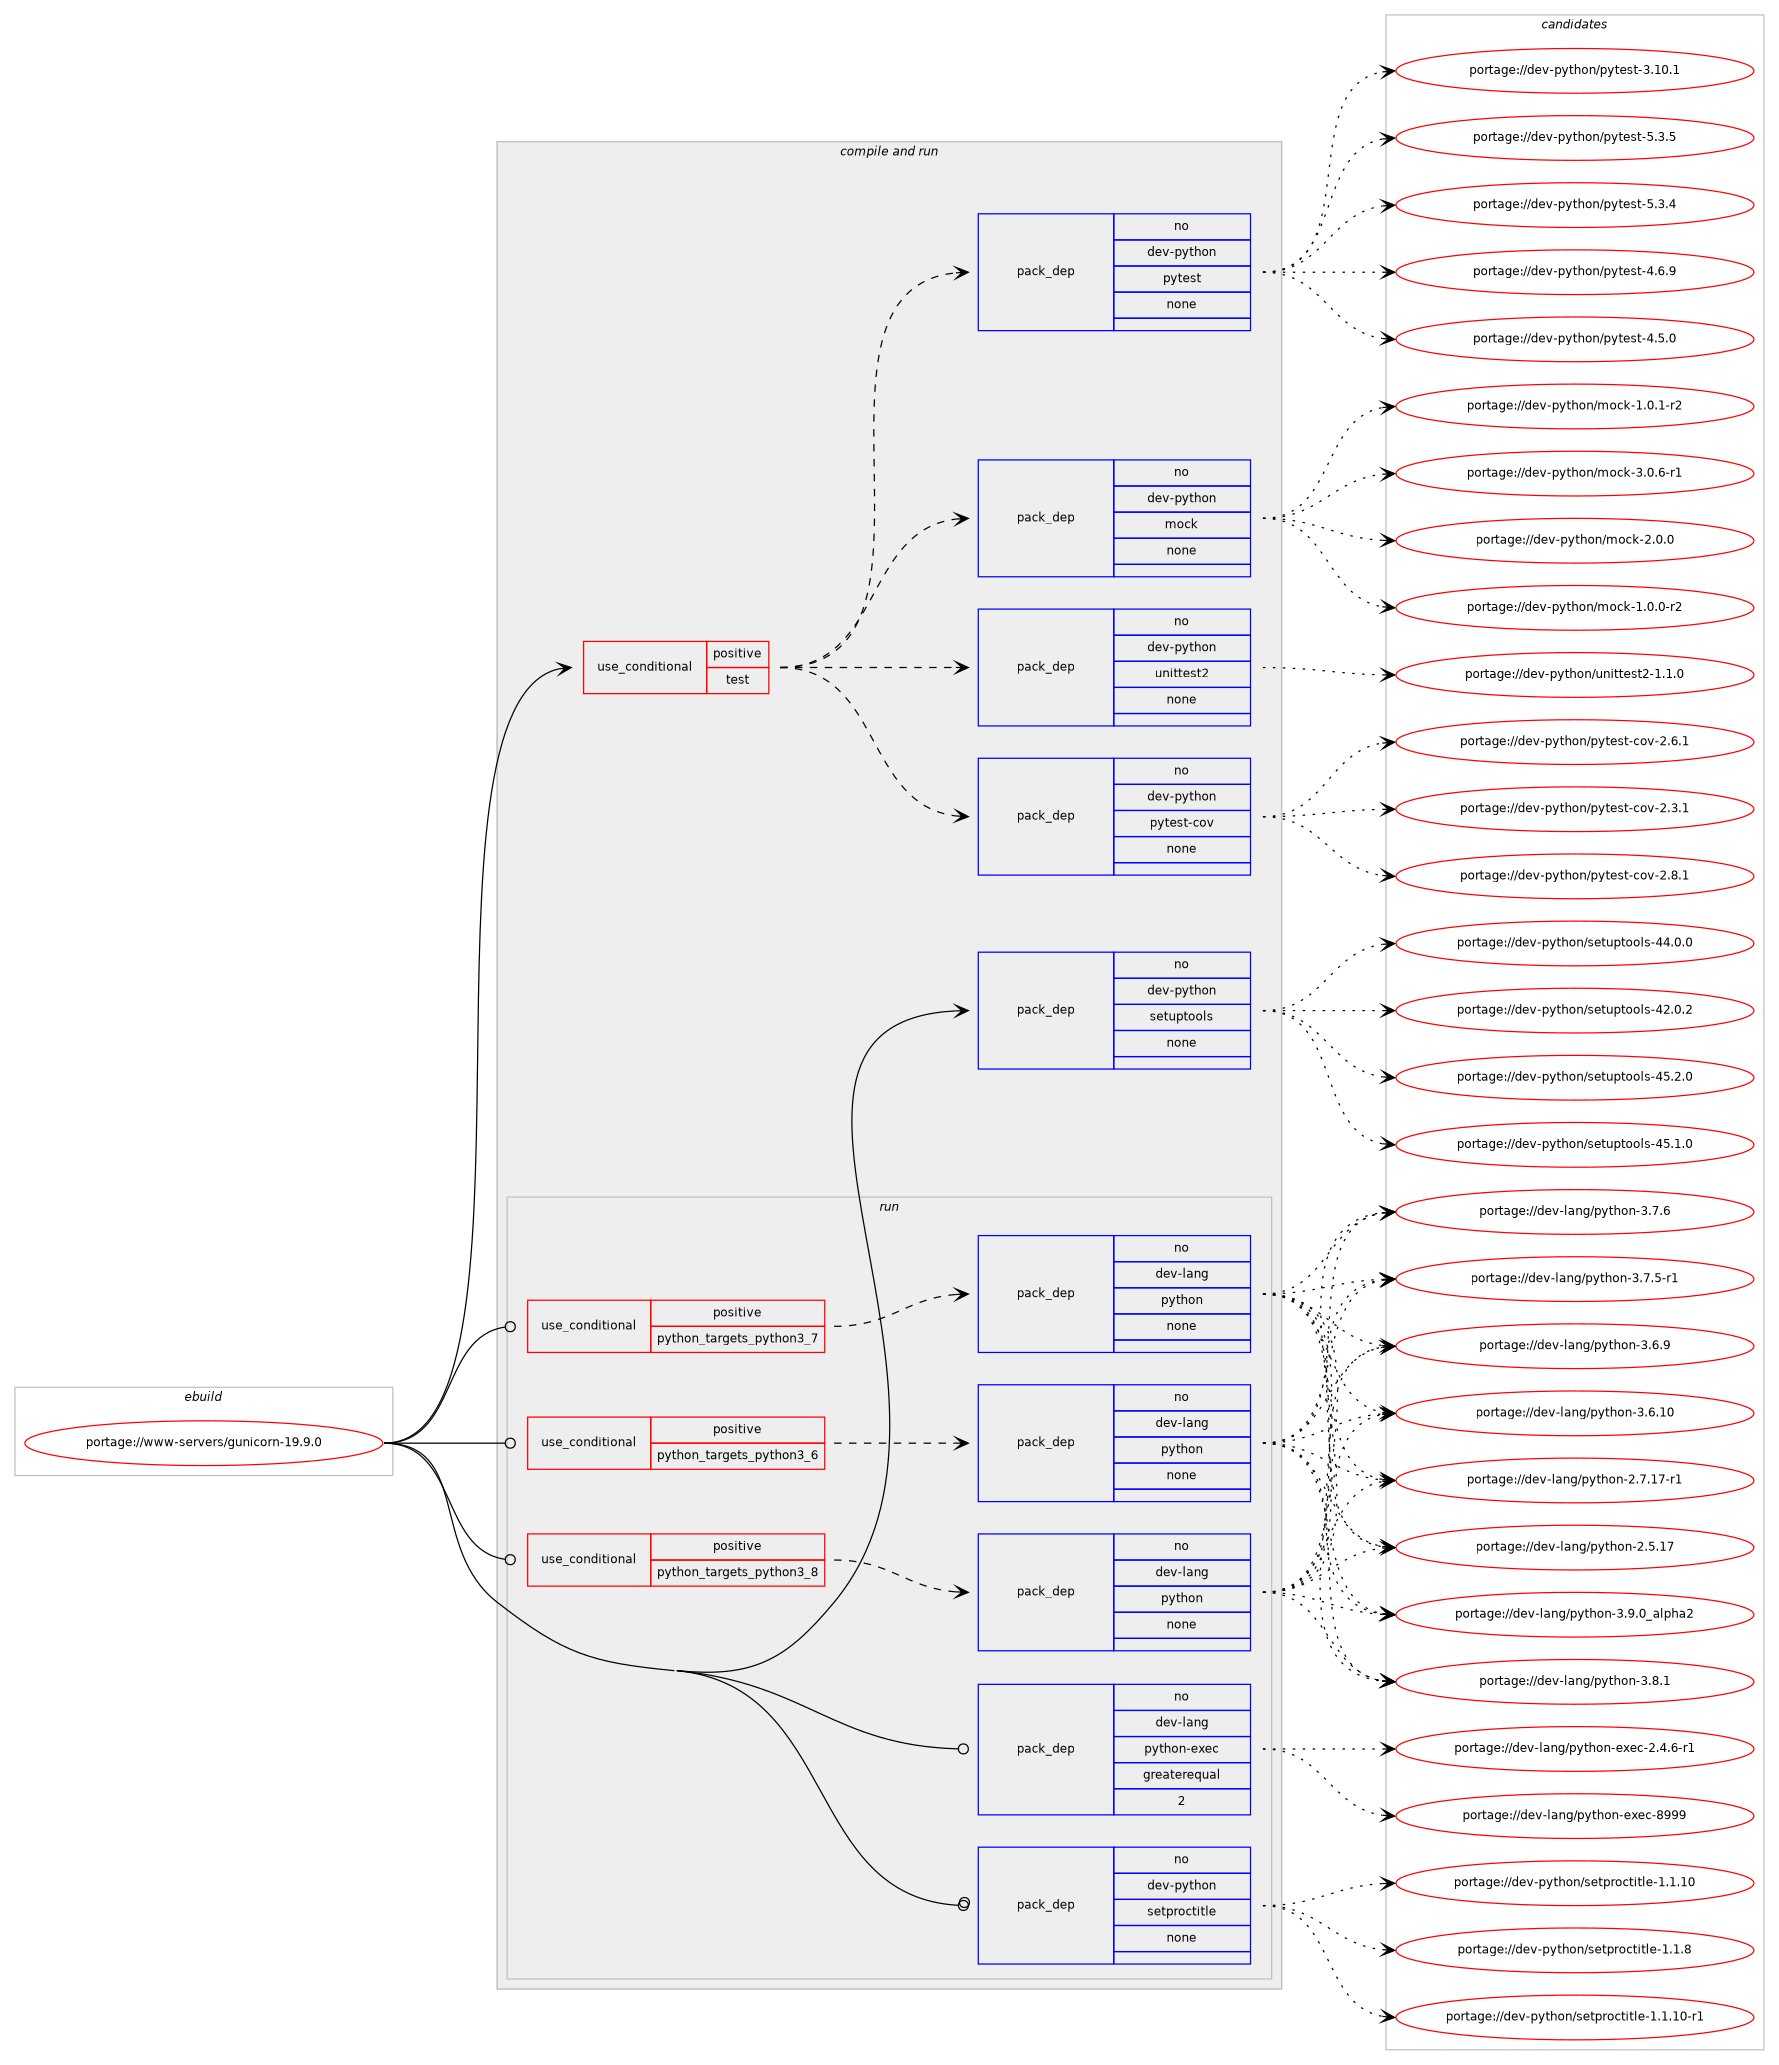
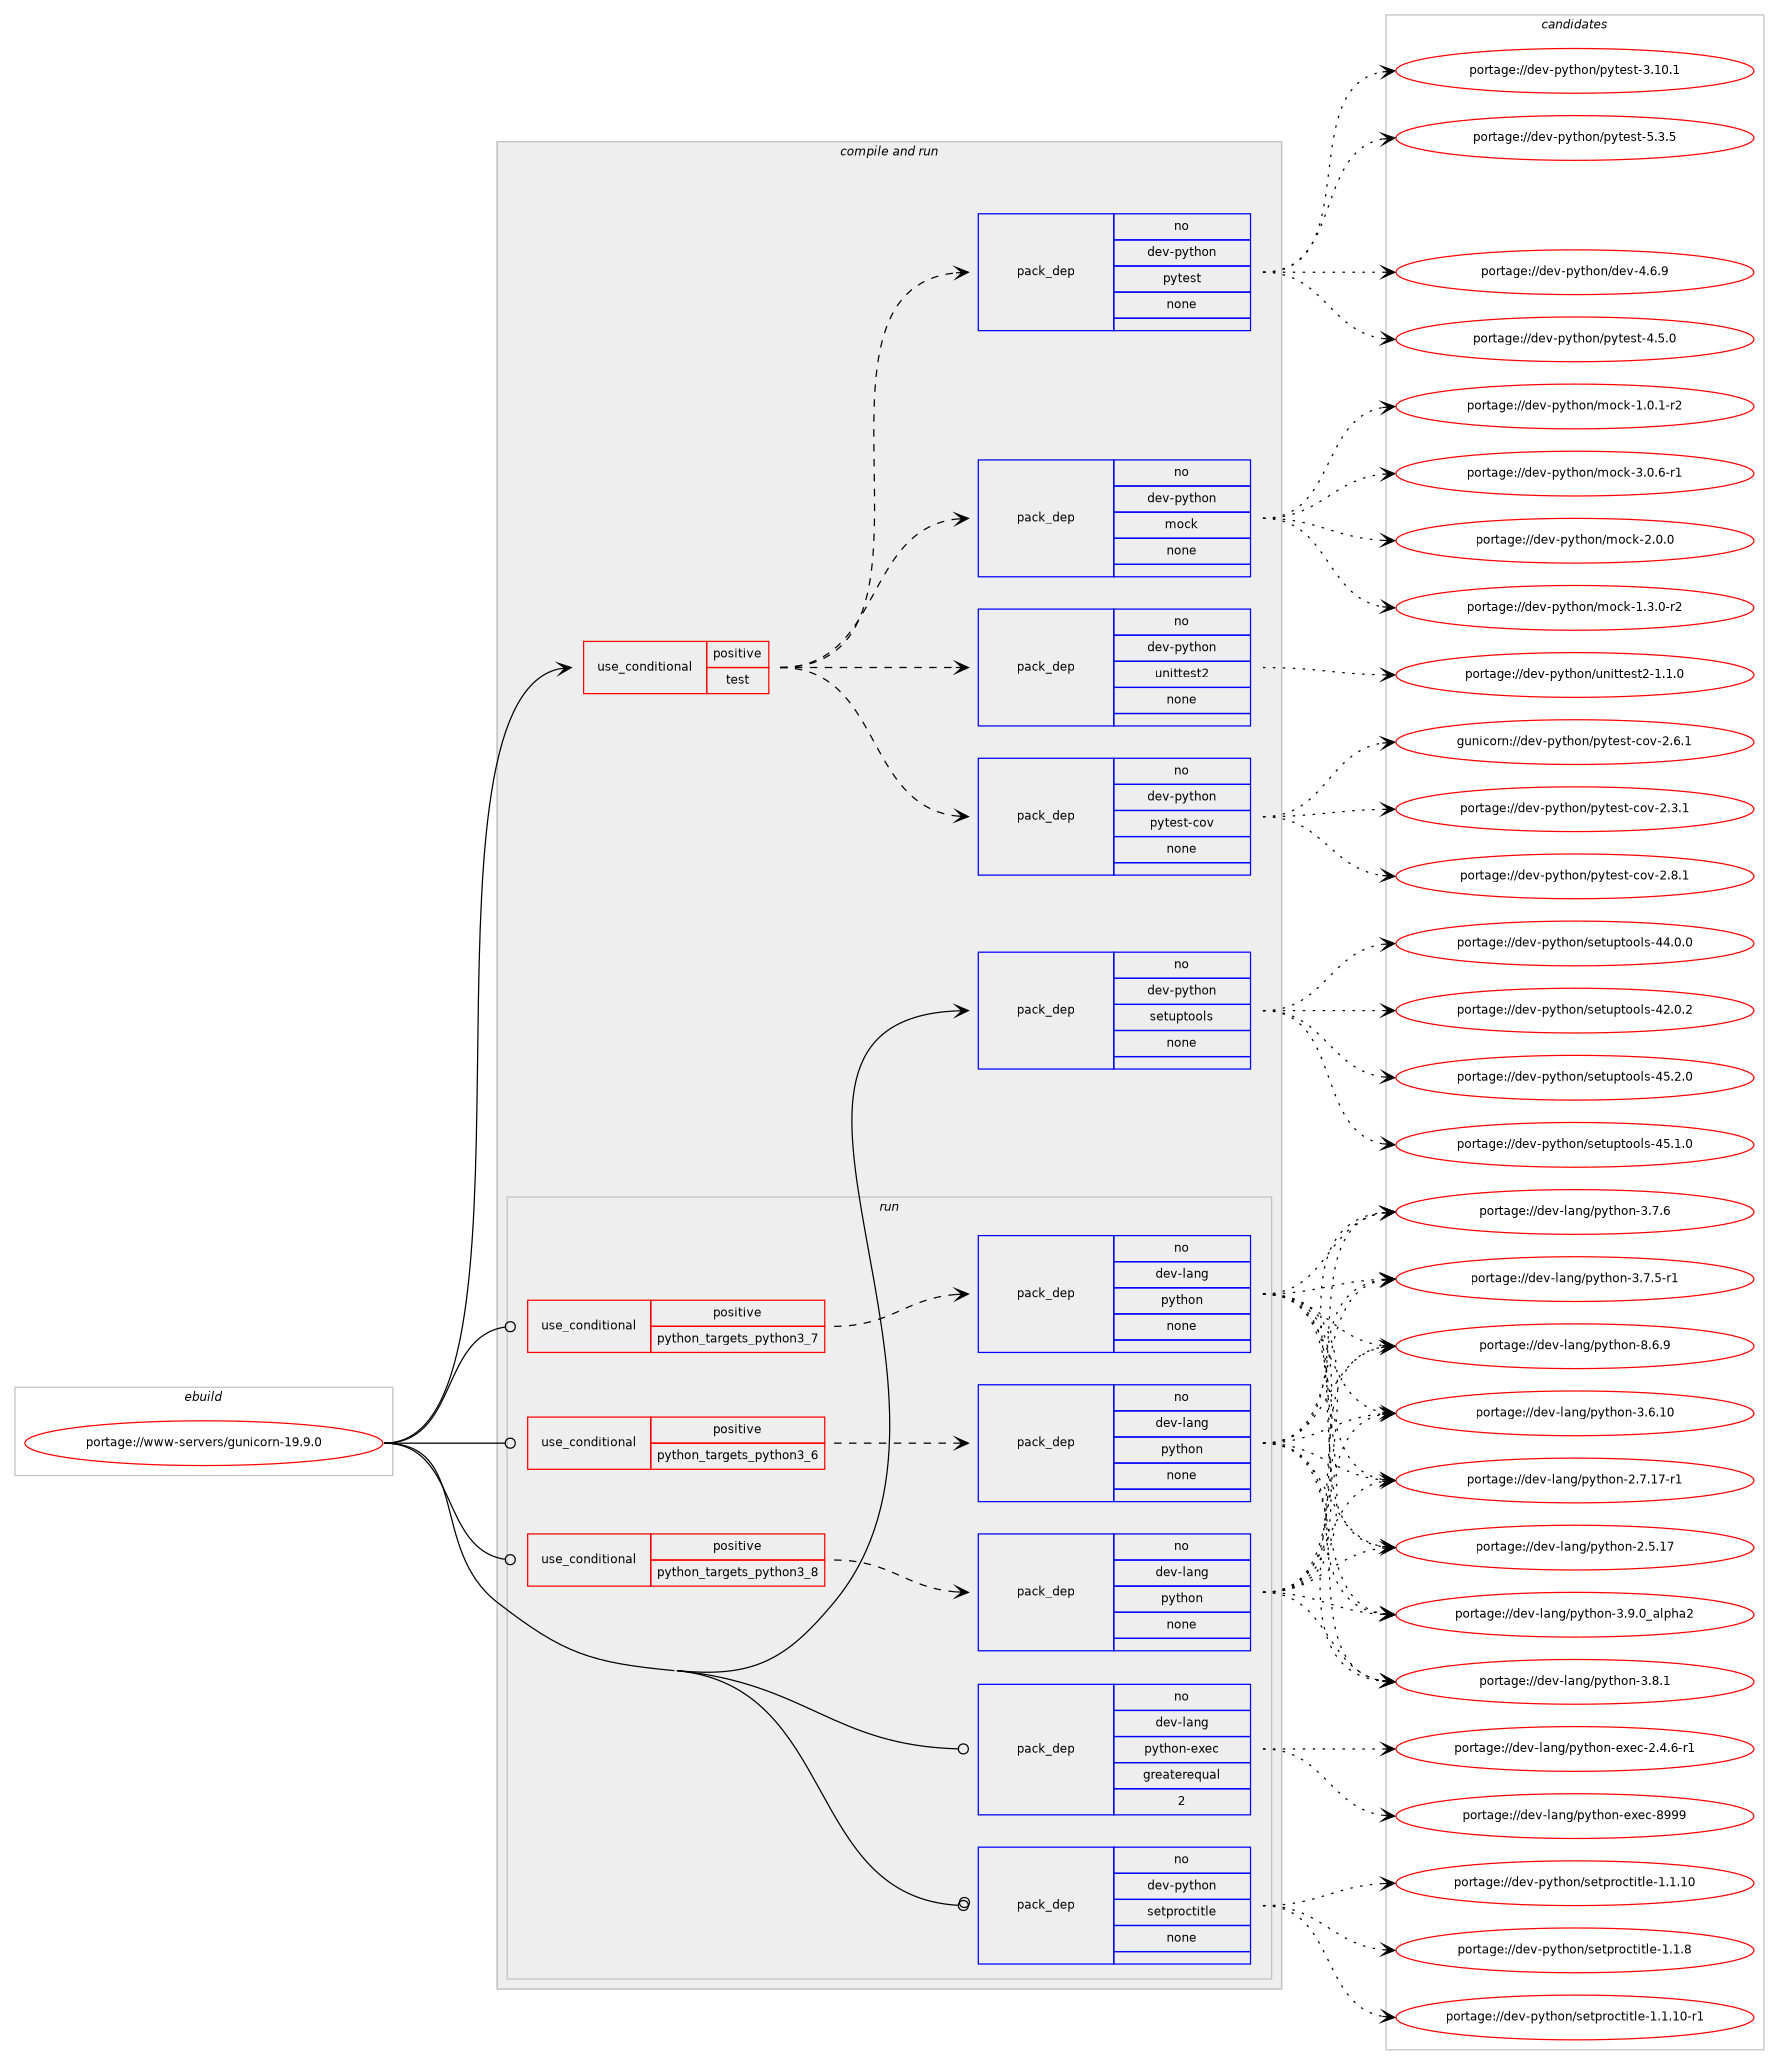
(1575, 205) -> none
(1575, 272) -> (1575, 272)
(1575, 608) -> (1575, 608)
(1575, 742) -> (1575, 742)
(1575, 1346) -> (1575, 1346)
